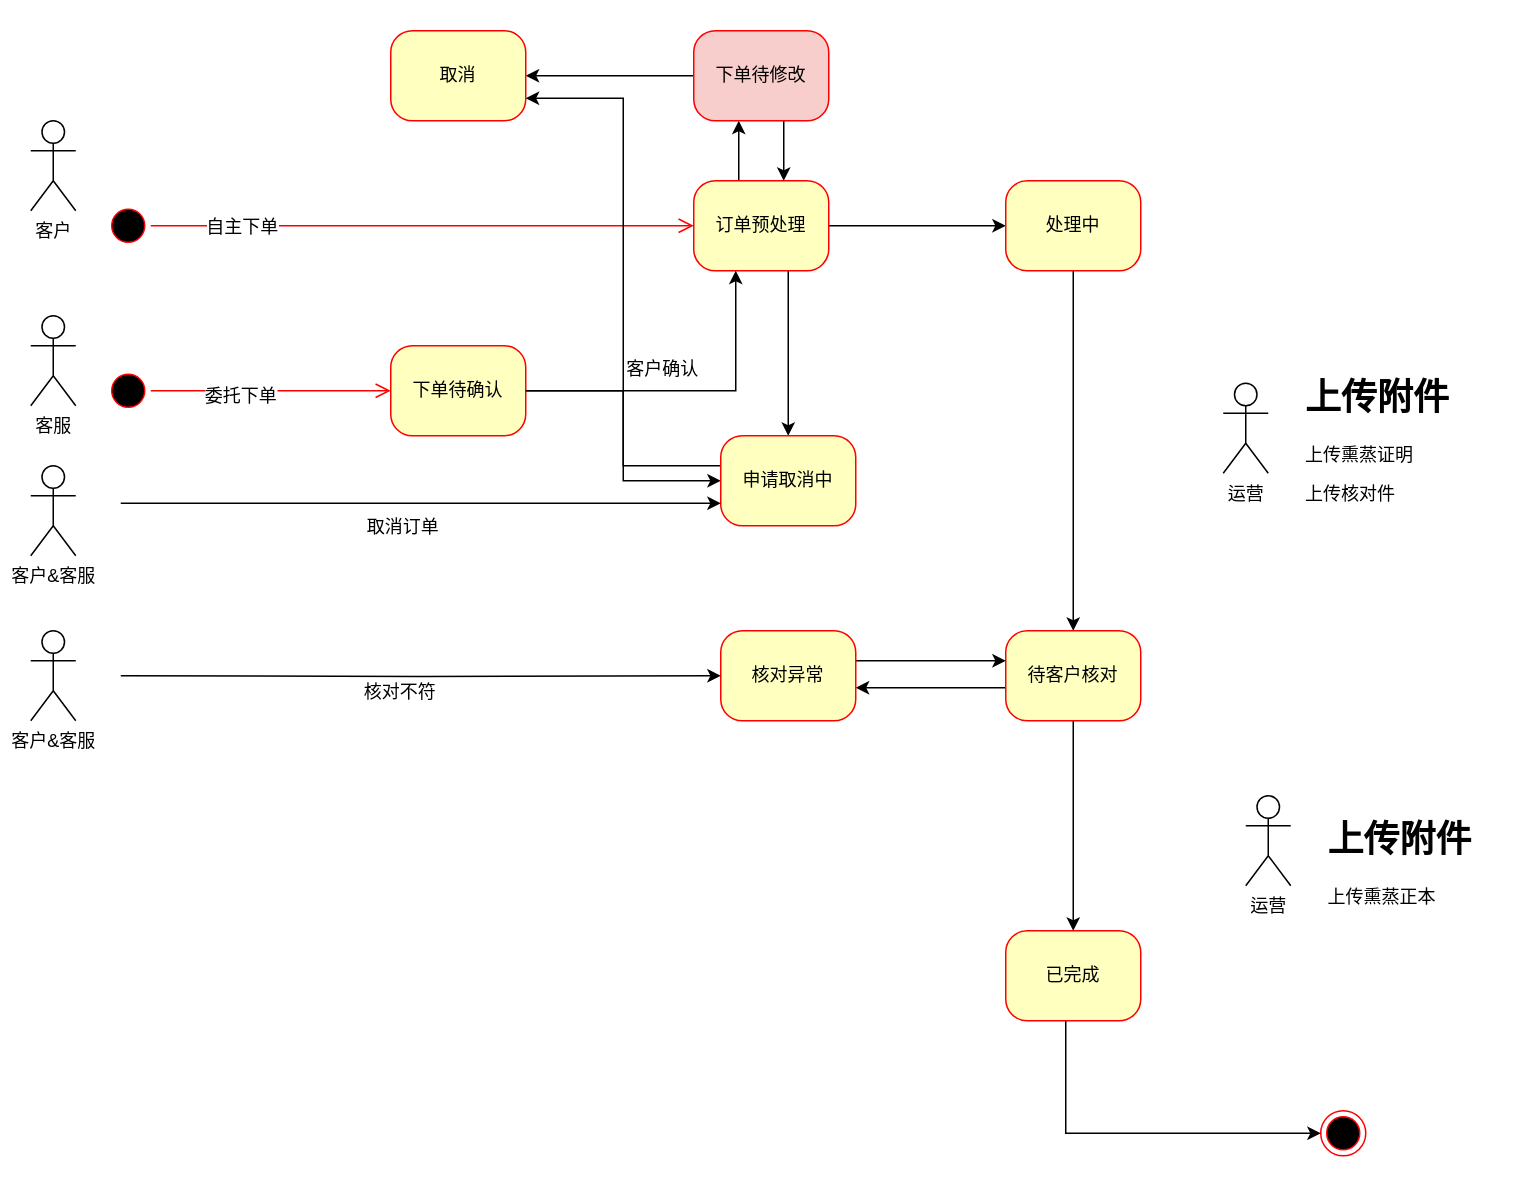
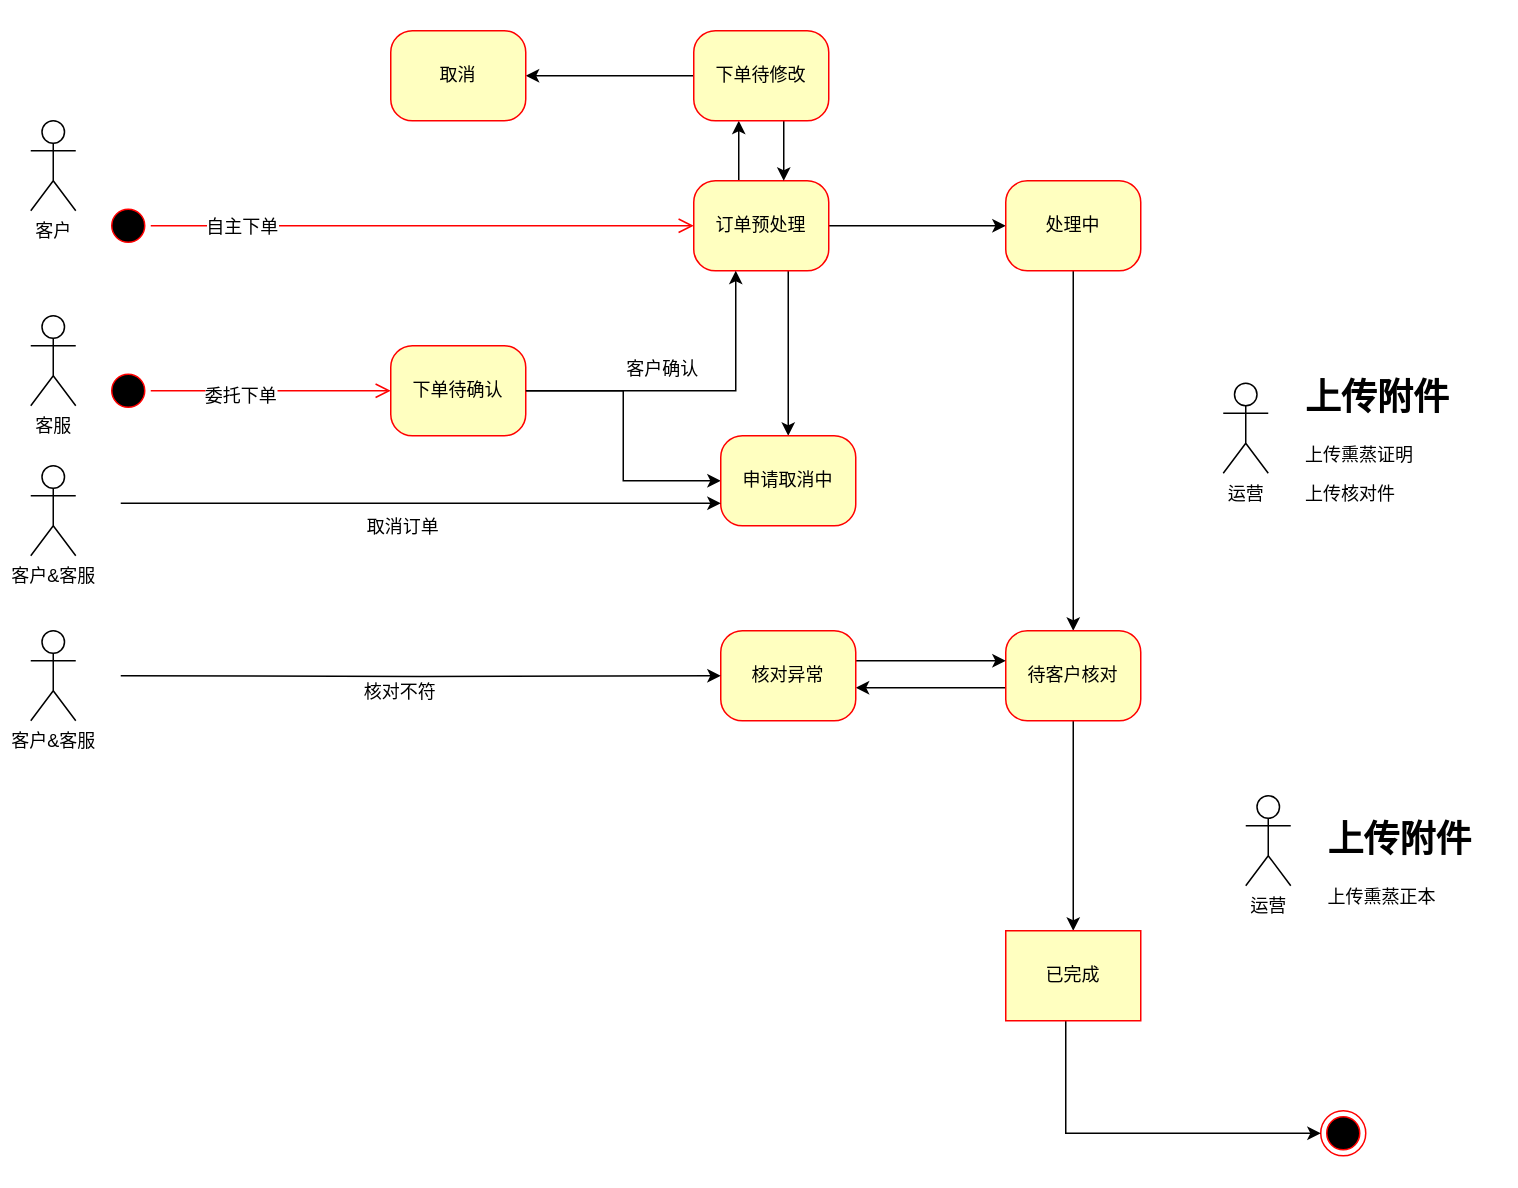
(761, 76) -> (761, 76)
(623, 199) -> none
(1073, 976) -> (1073, 976)
